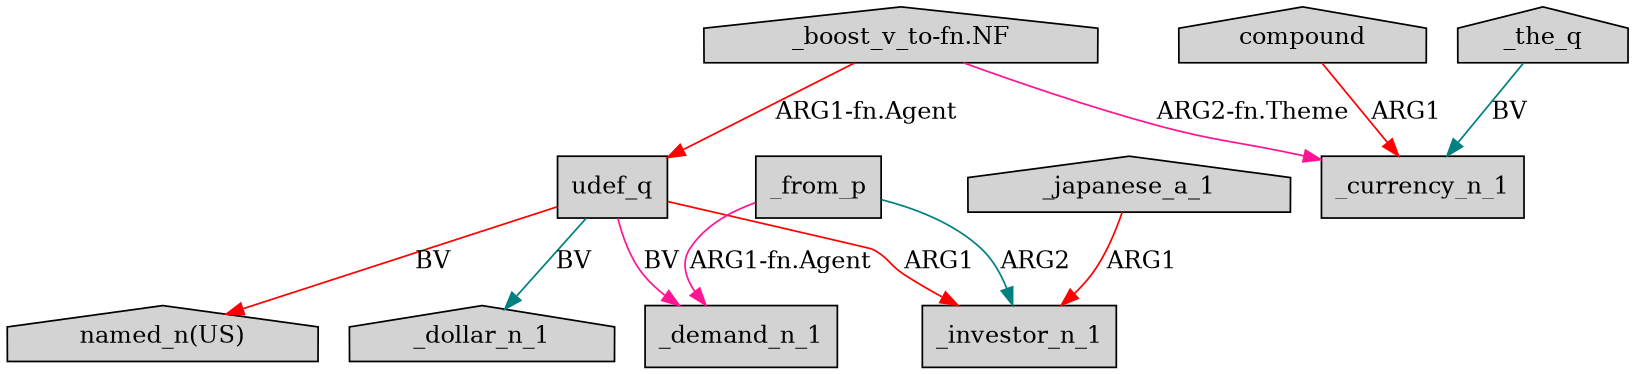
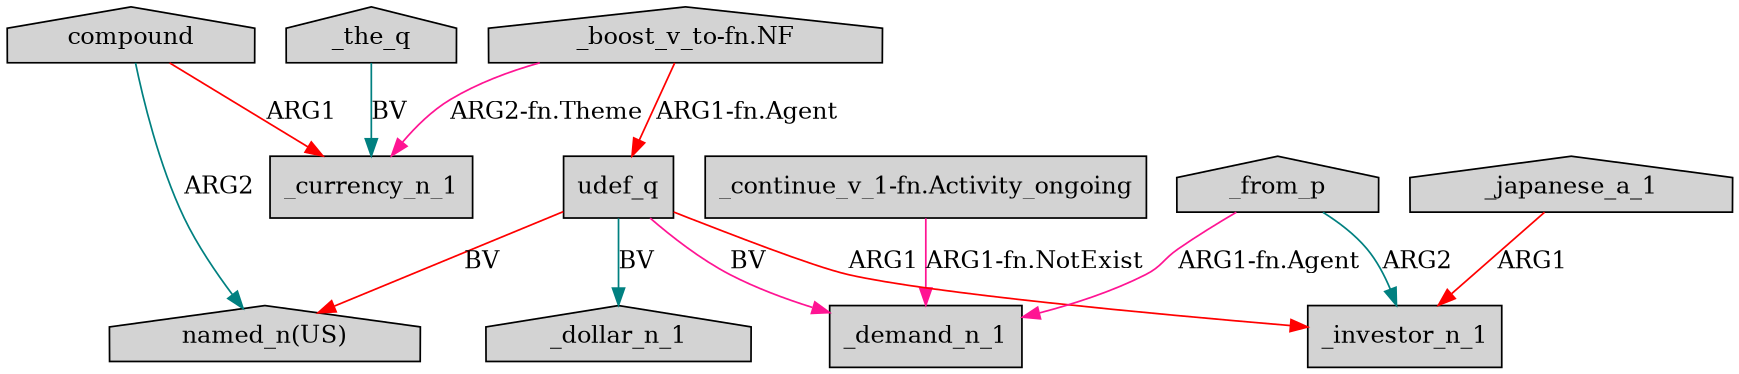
none -> (170, 185)
(818, 187) -> (1278, 187)
none -> (926, 187)
